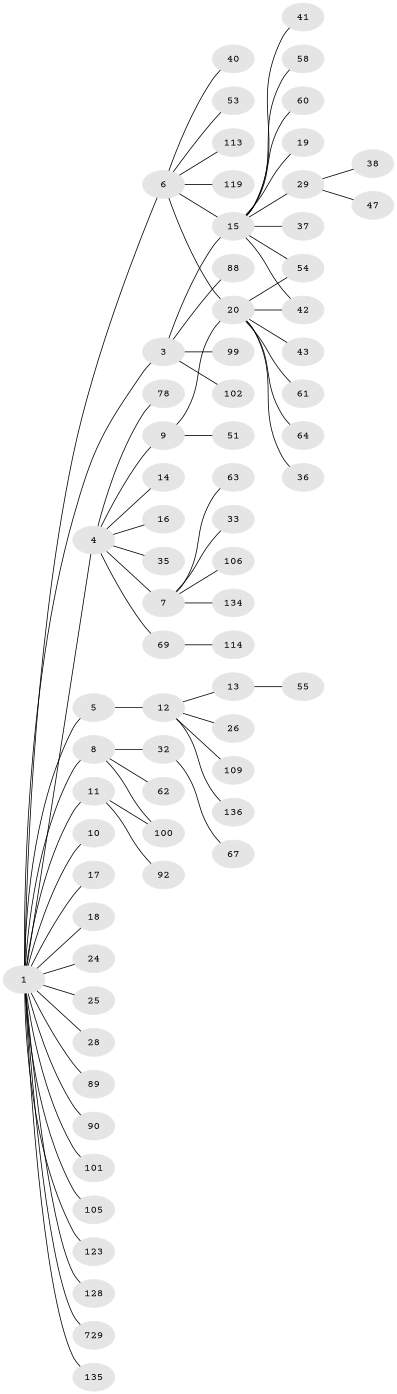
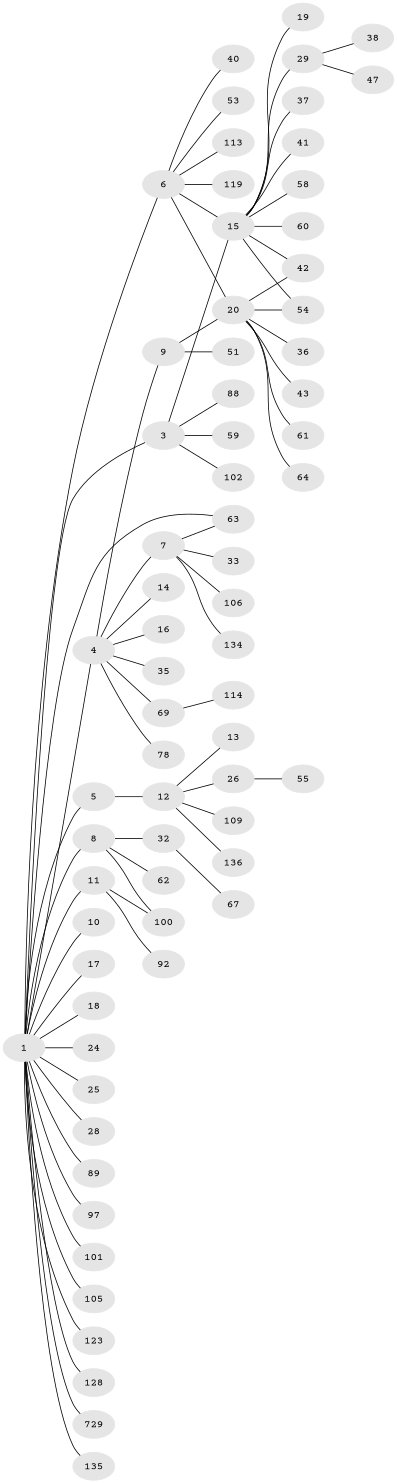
(233, 352) -> (233, 436)
(268, 687) -> (268, 779)
none -> (52, 730)
(94, 1126) -> (94, 1215)
